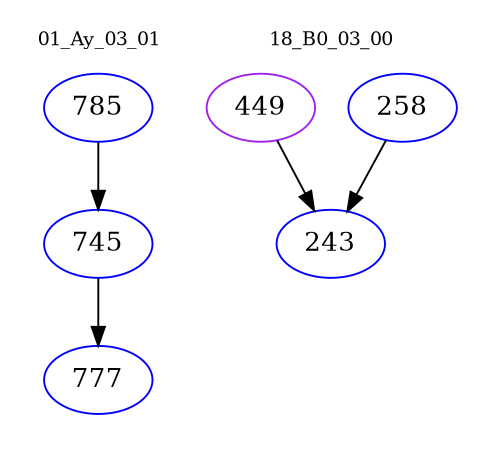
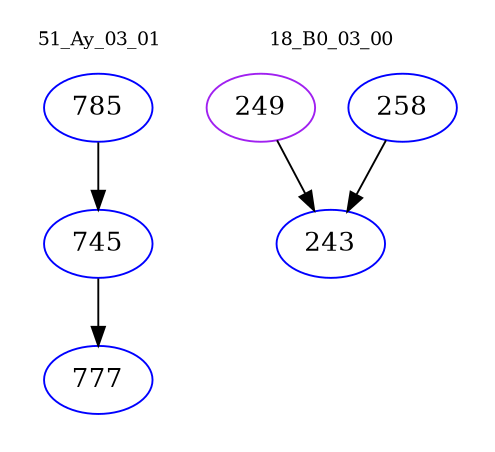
(99, 41) -> (99, 41)
(261, 108) -> (261, 108)
